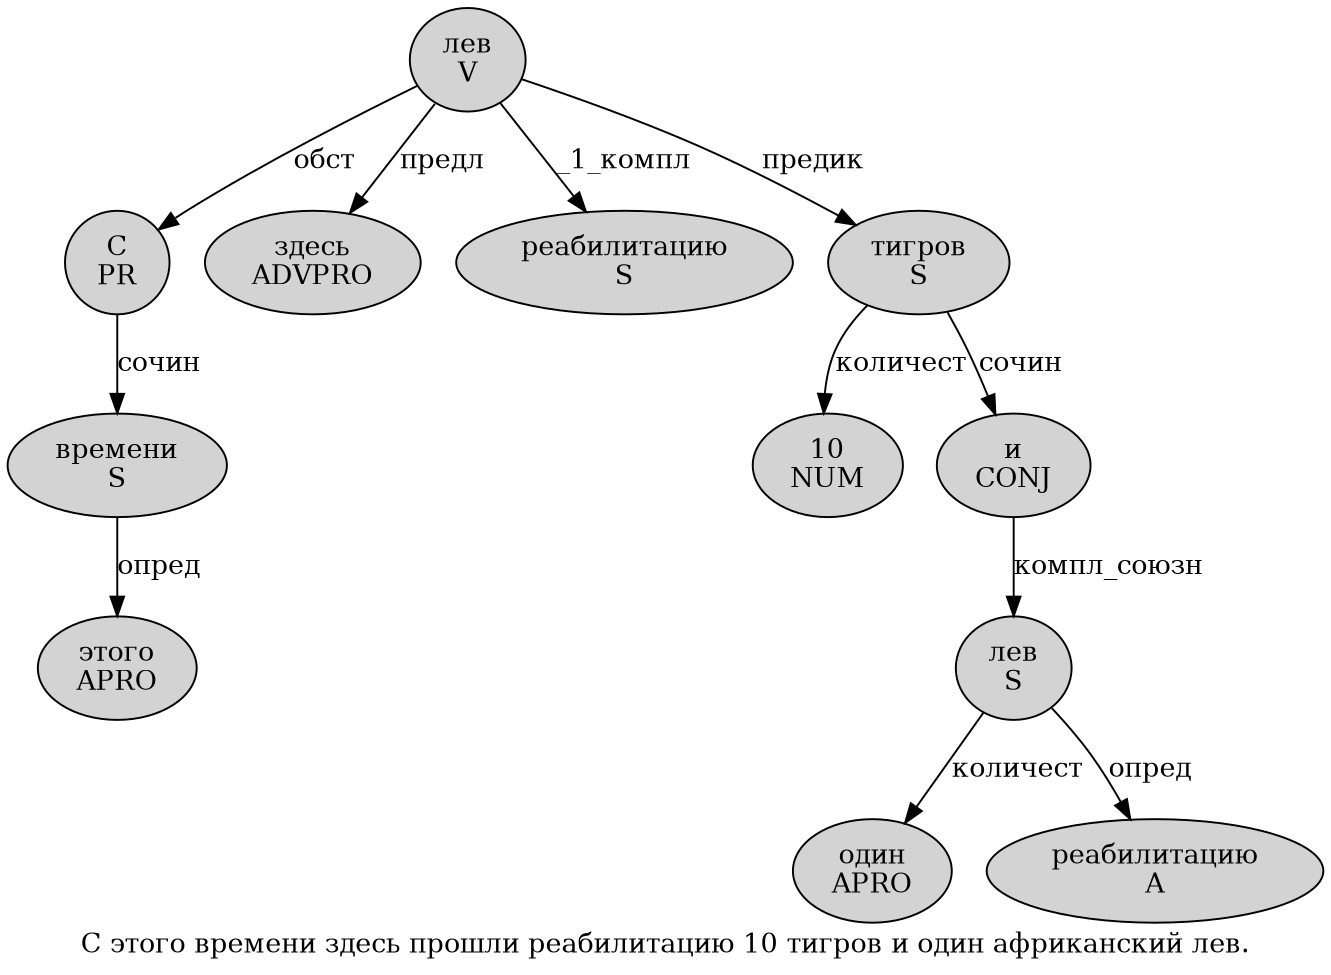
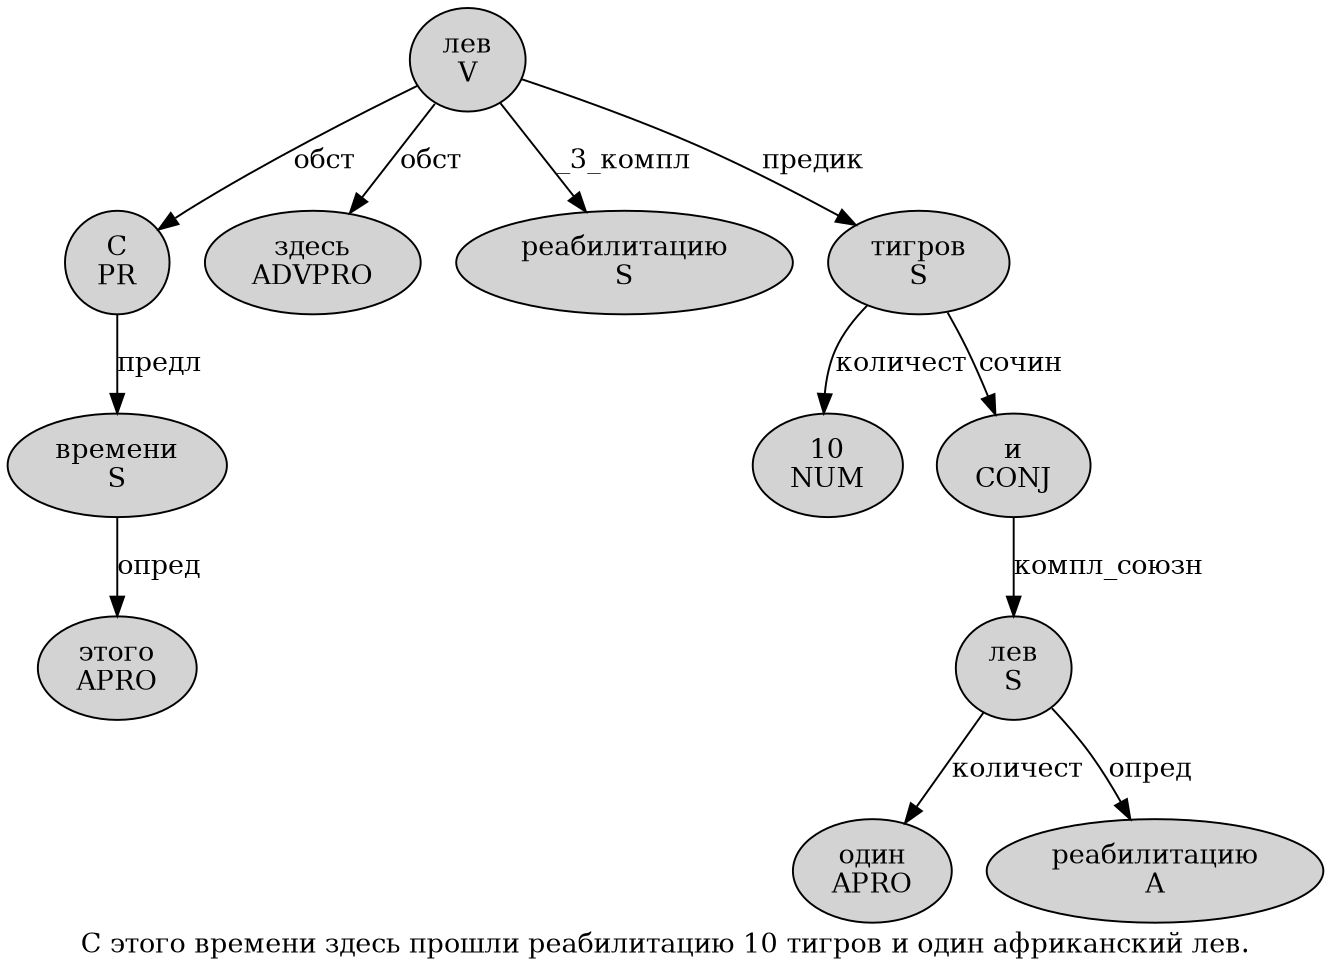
(443, 161) -> (431, 161)
(625, 161) -> (625, 161)
(159, 364) -> (160, 364)
